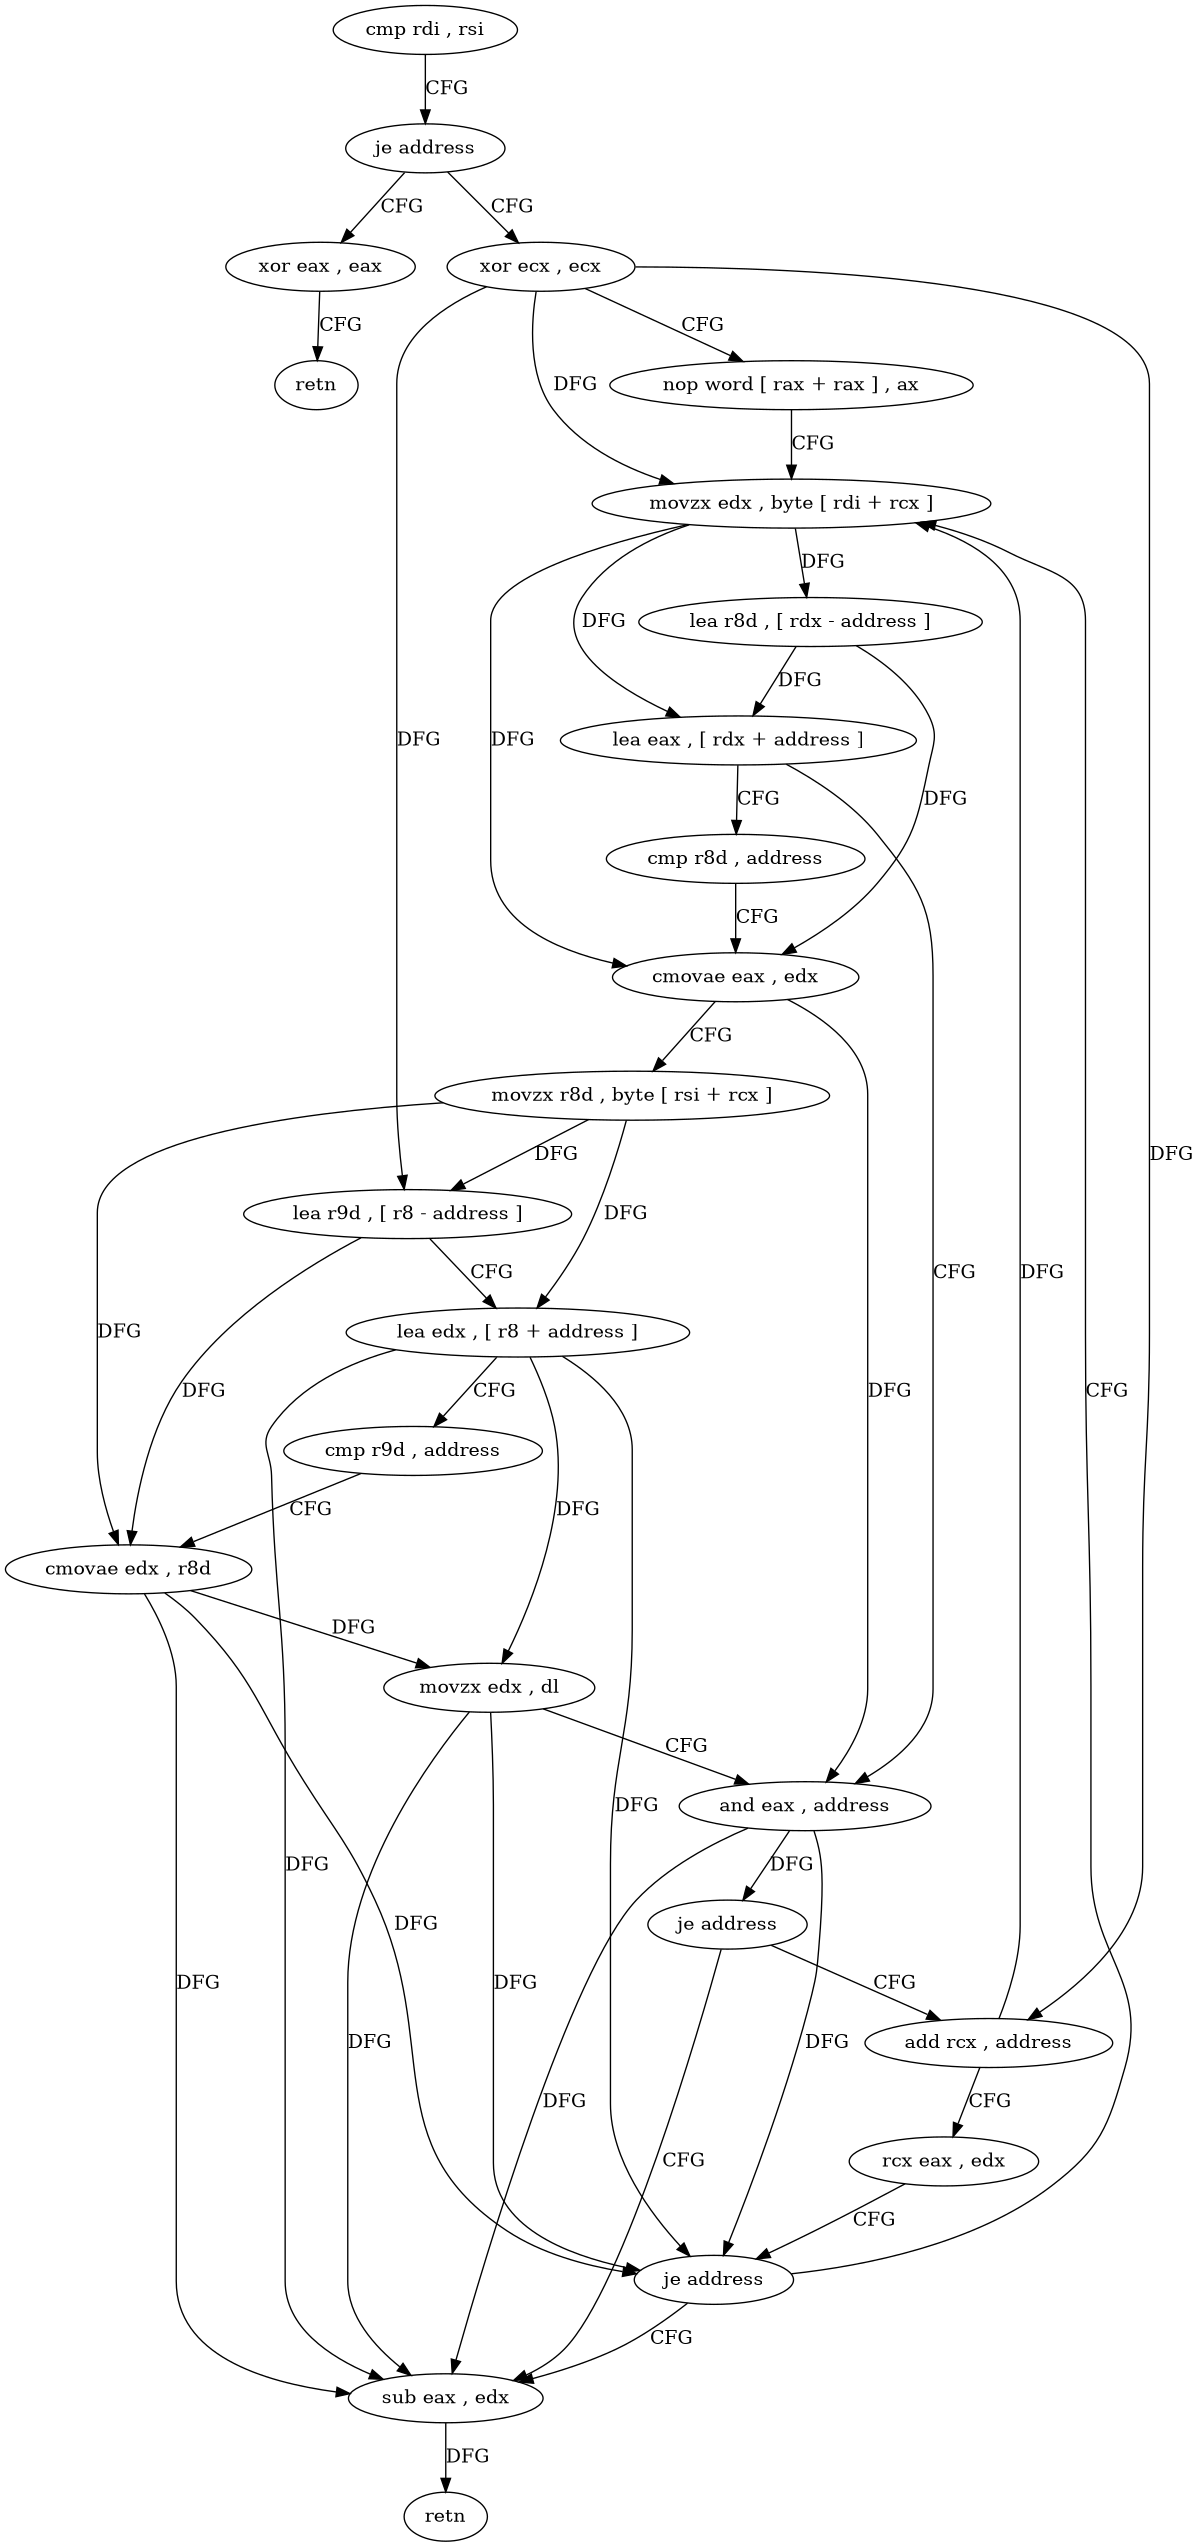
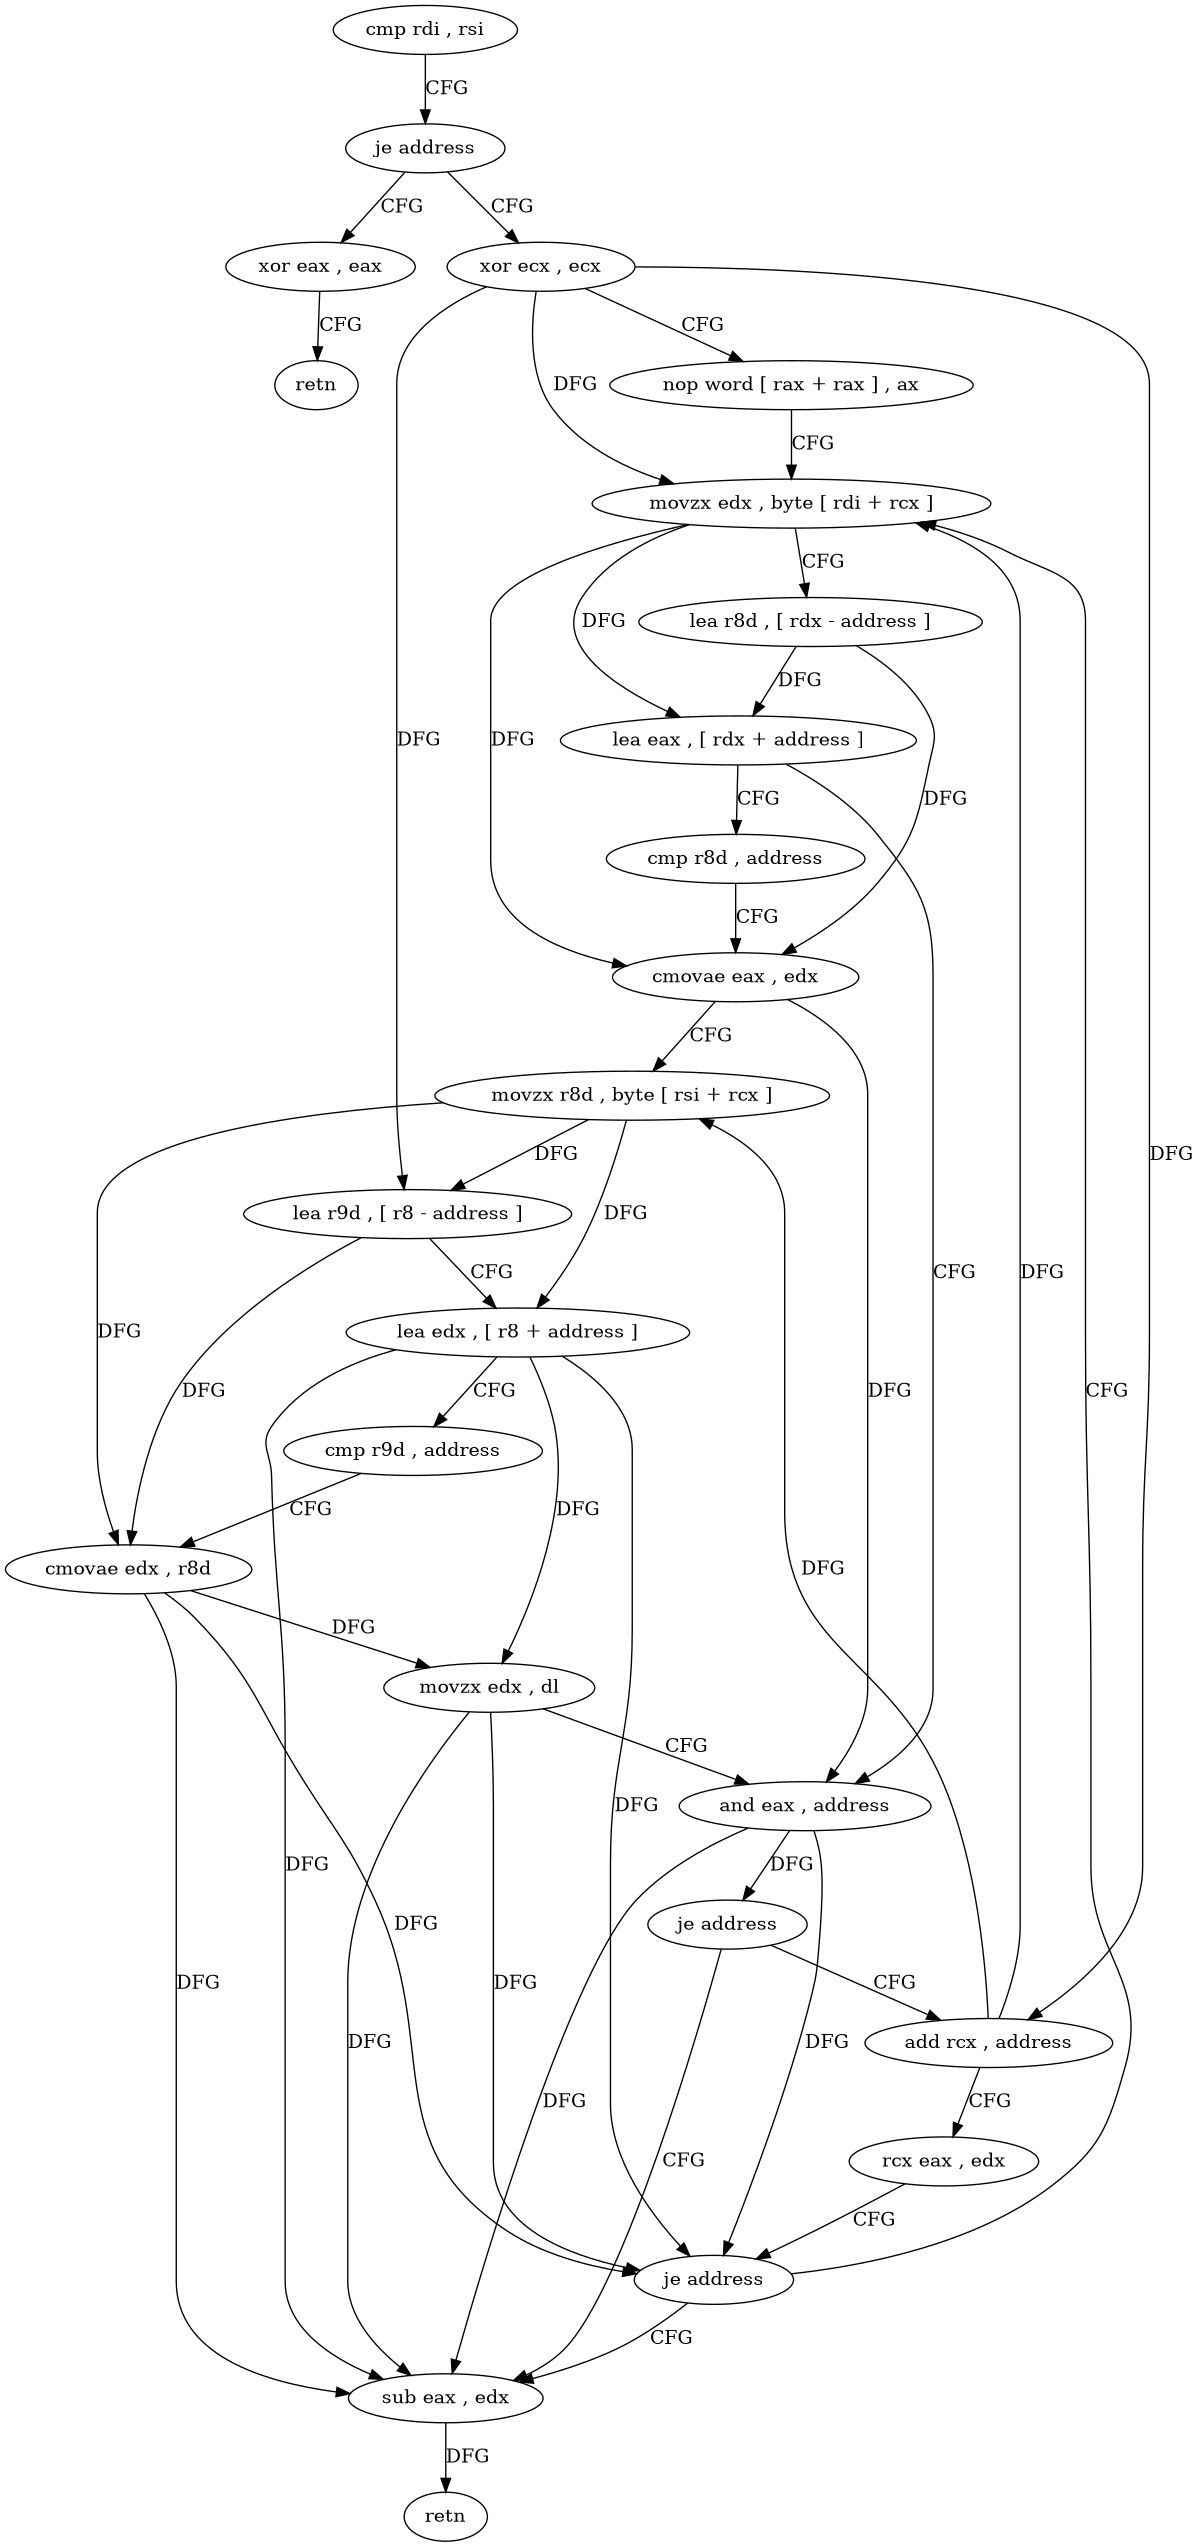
(823, 563) -> (823, 563)
none -> (797, 1582)
